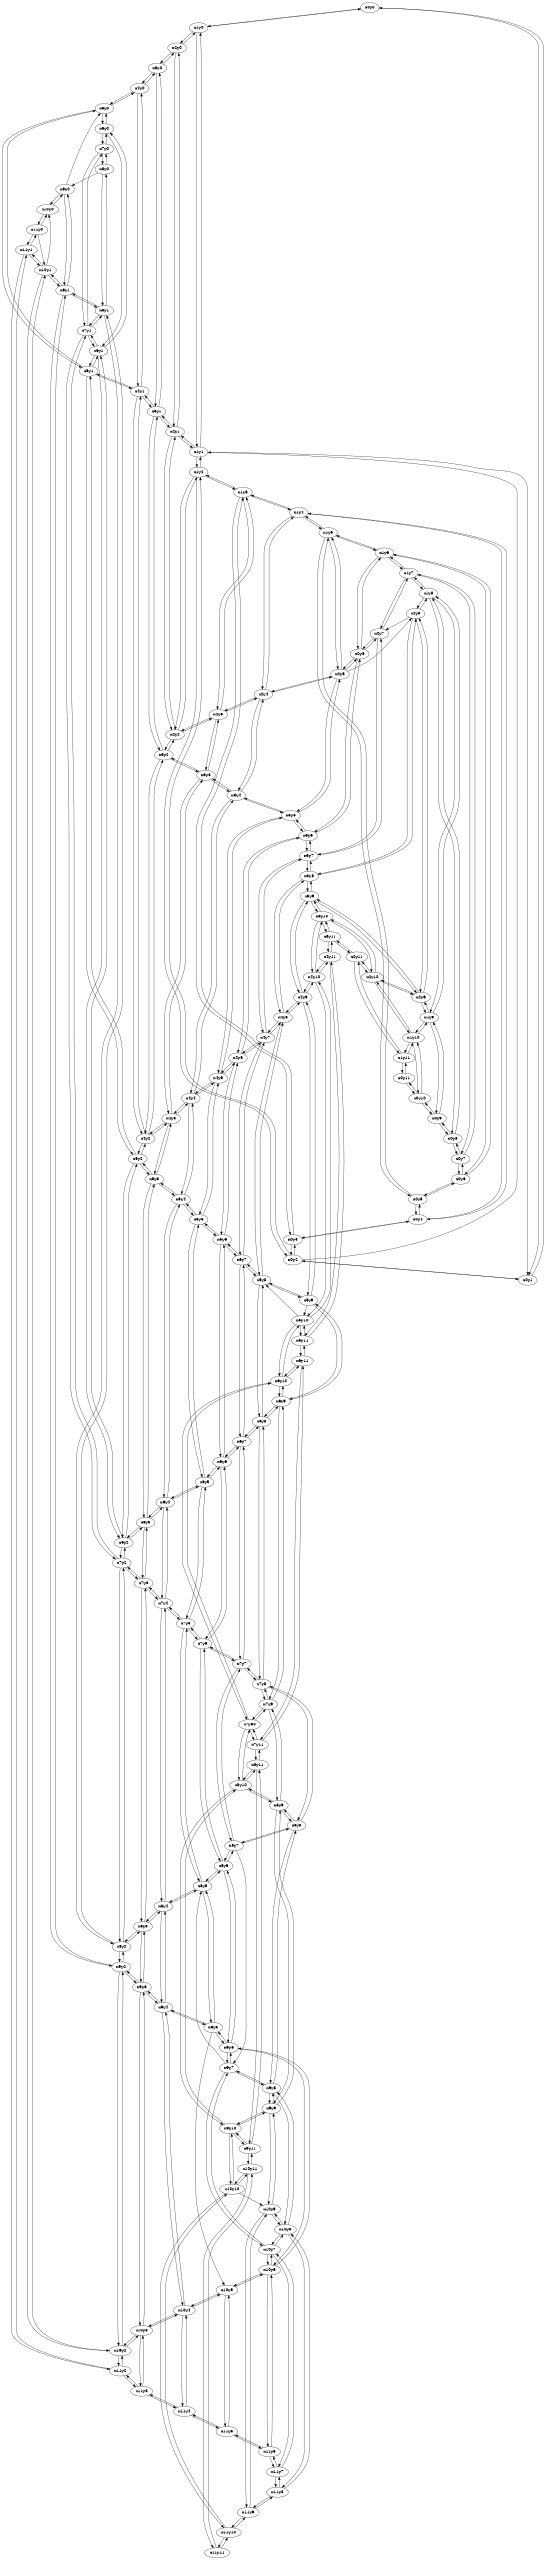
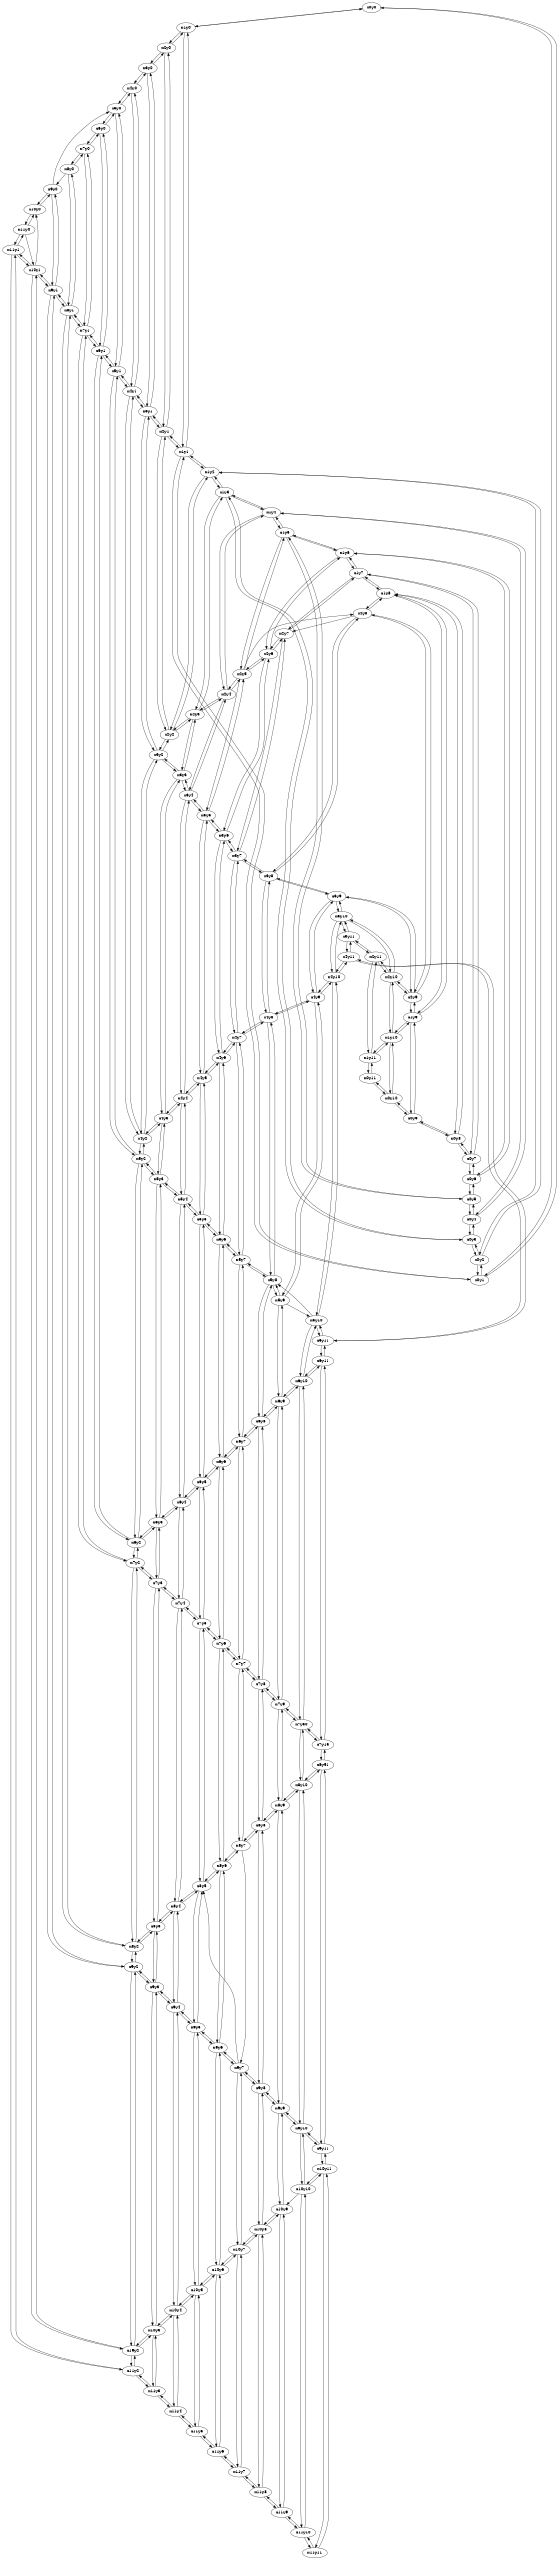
(517, 799) -> (251, 941)
(258, 1745) -> (323, 1745)
(258, 1765) -> (323, 1765)
none -> (199, 2160)
